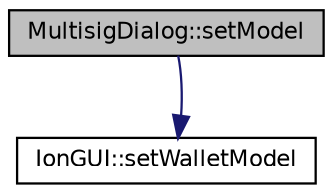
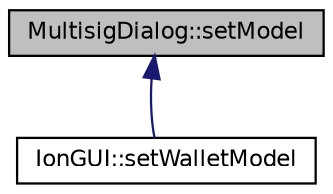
(182, 86) -> (151, 109)
